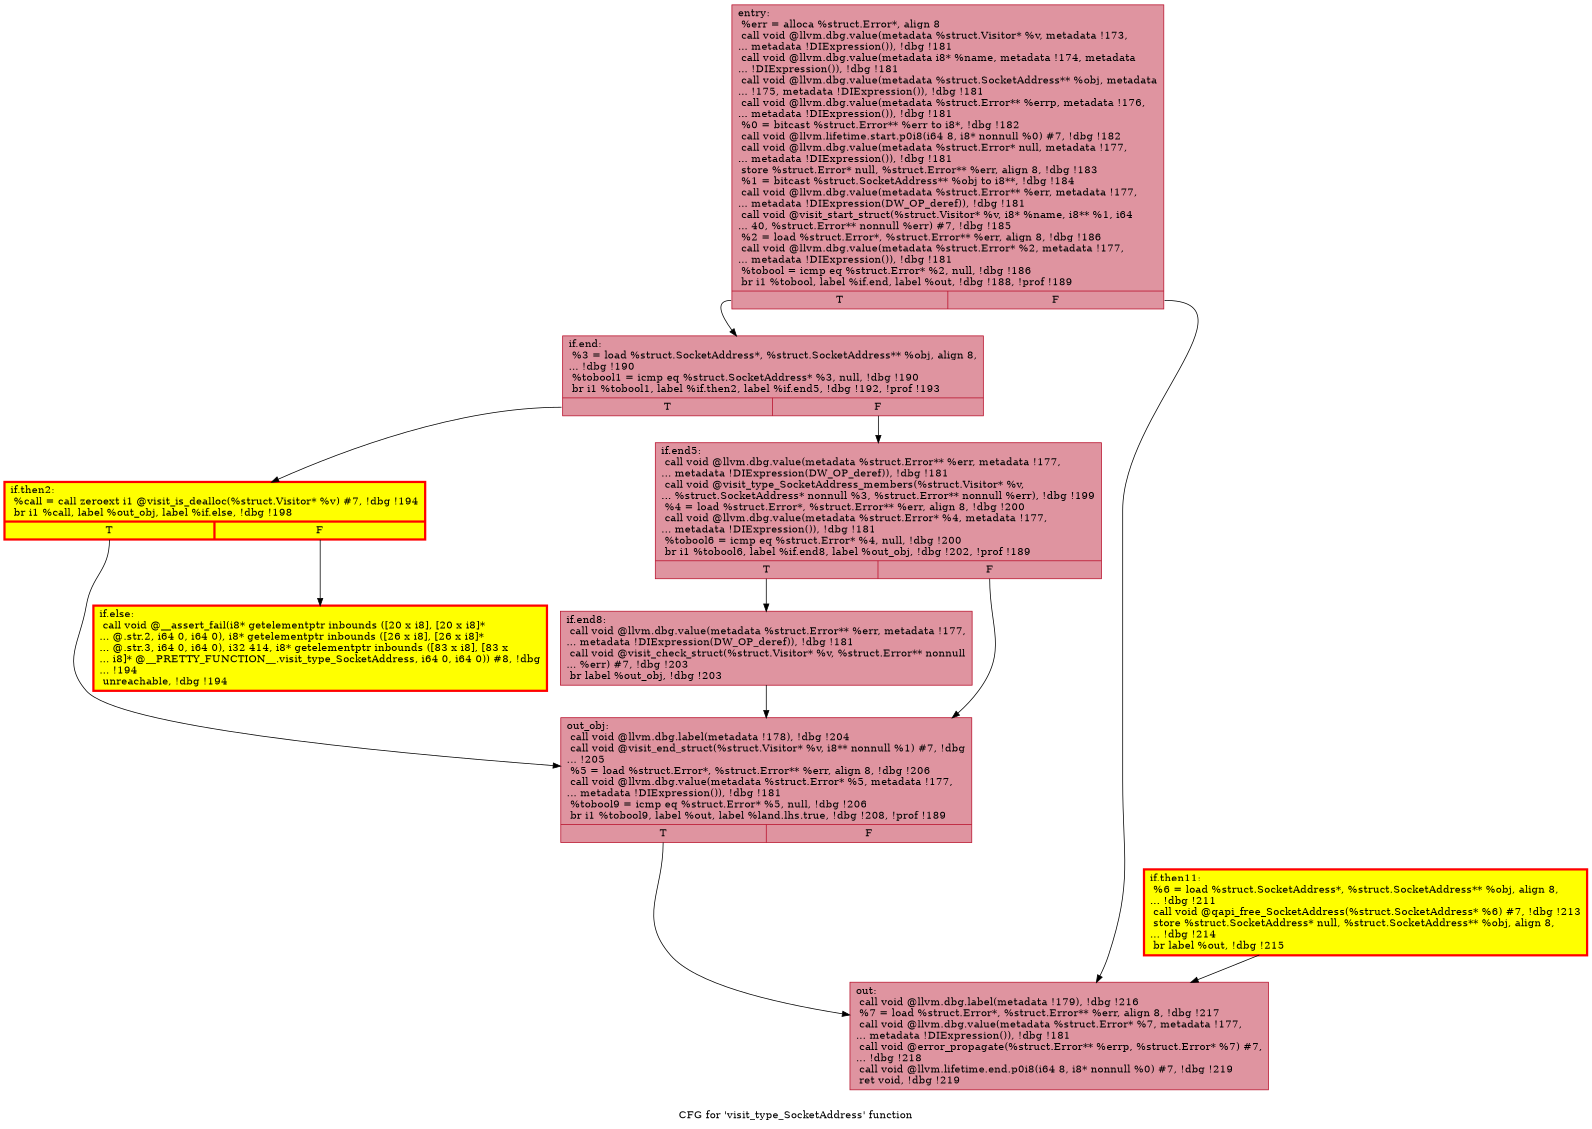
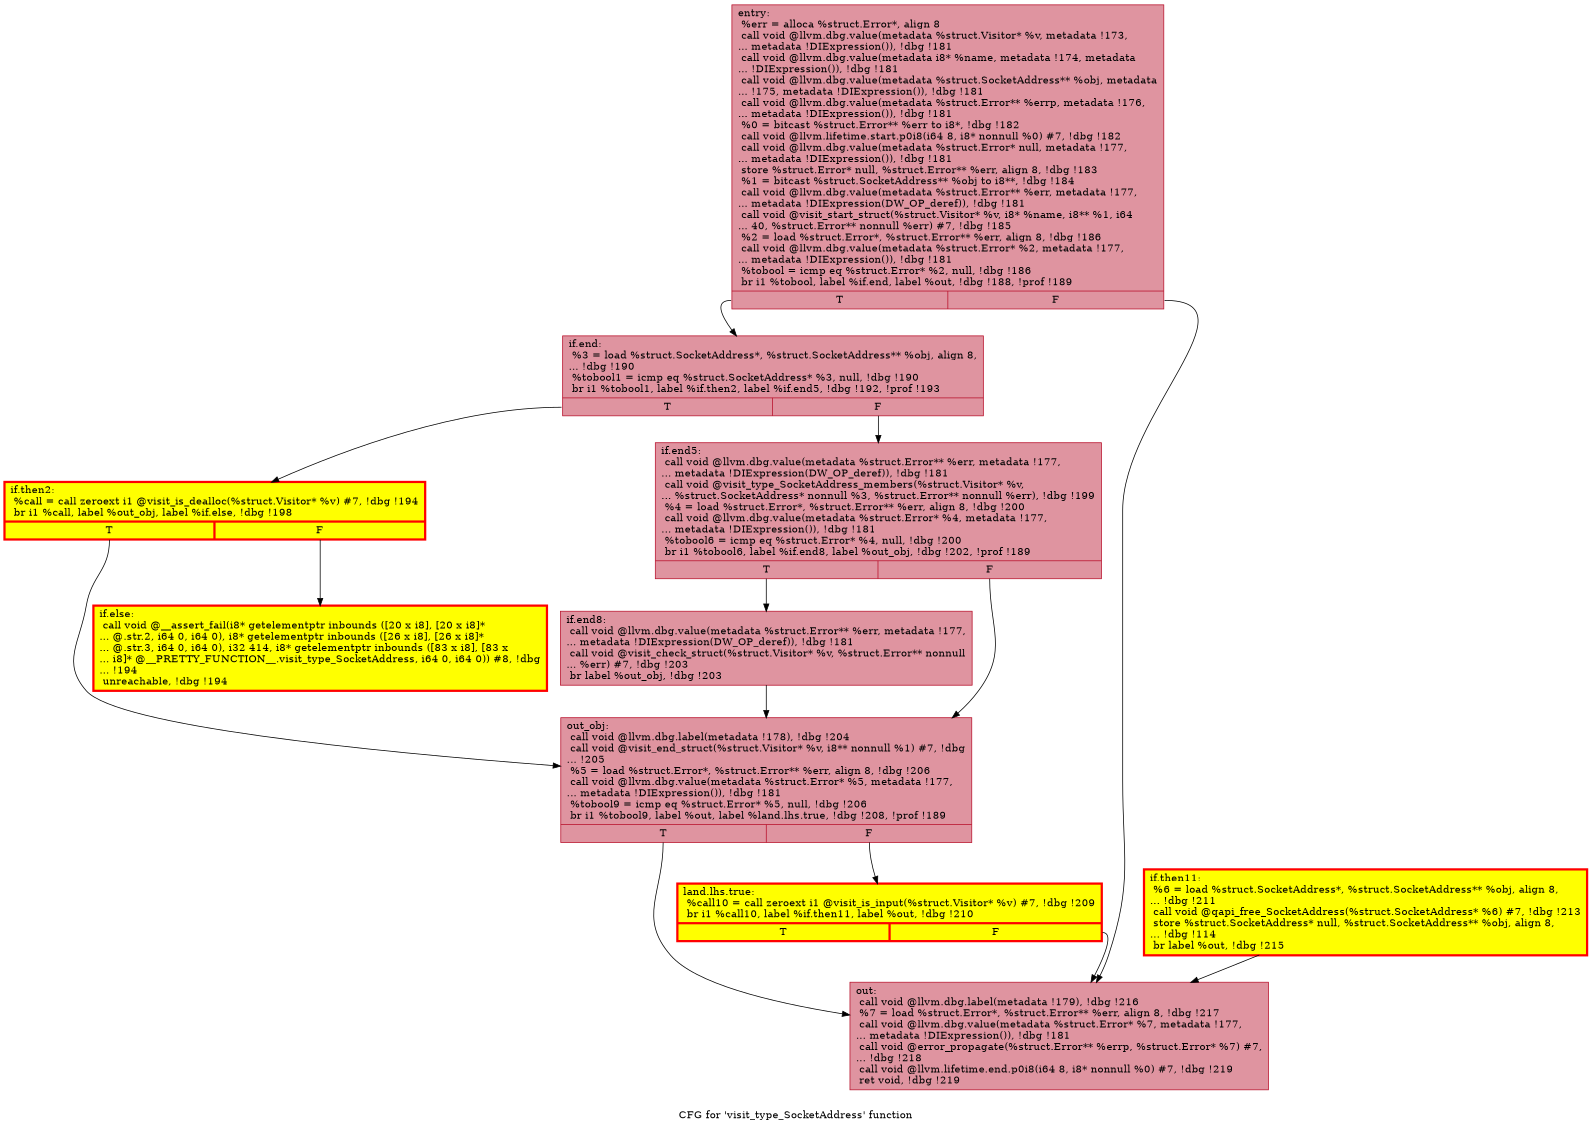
none -> (890, 912)
(1183, 934) -> (1183, 934)
